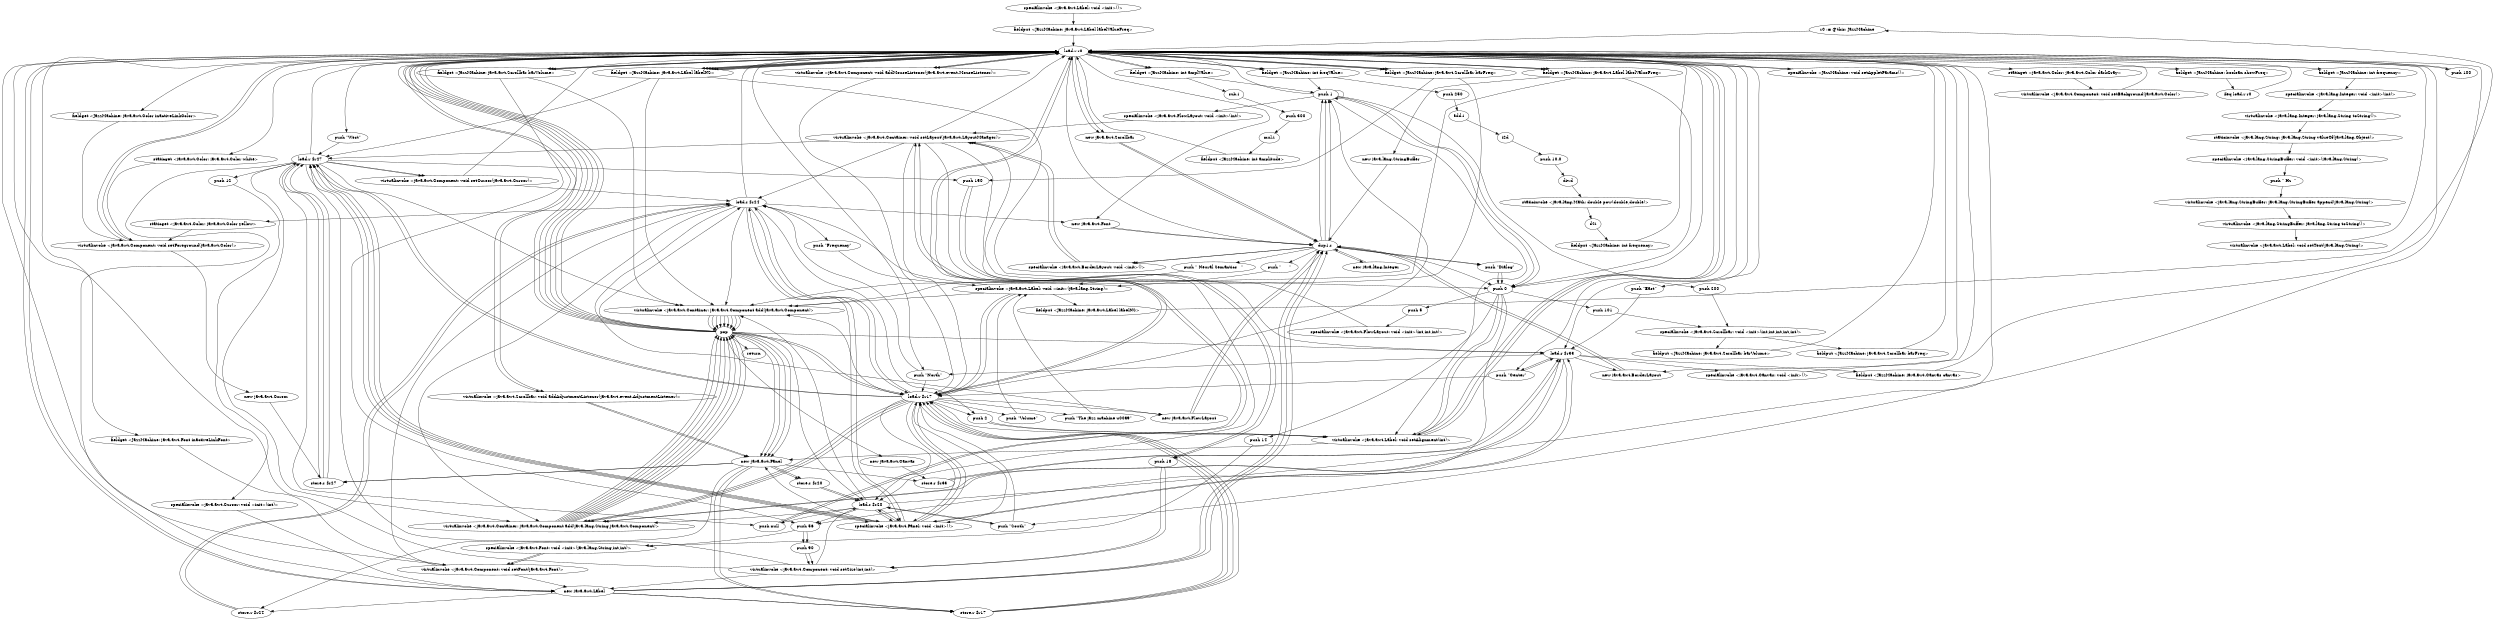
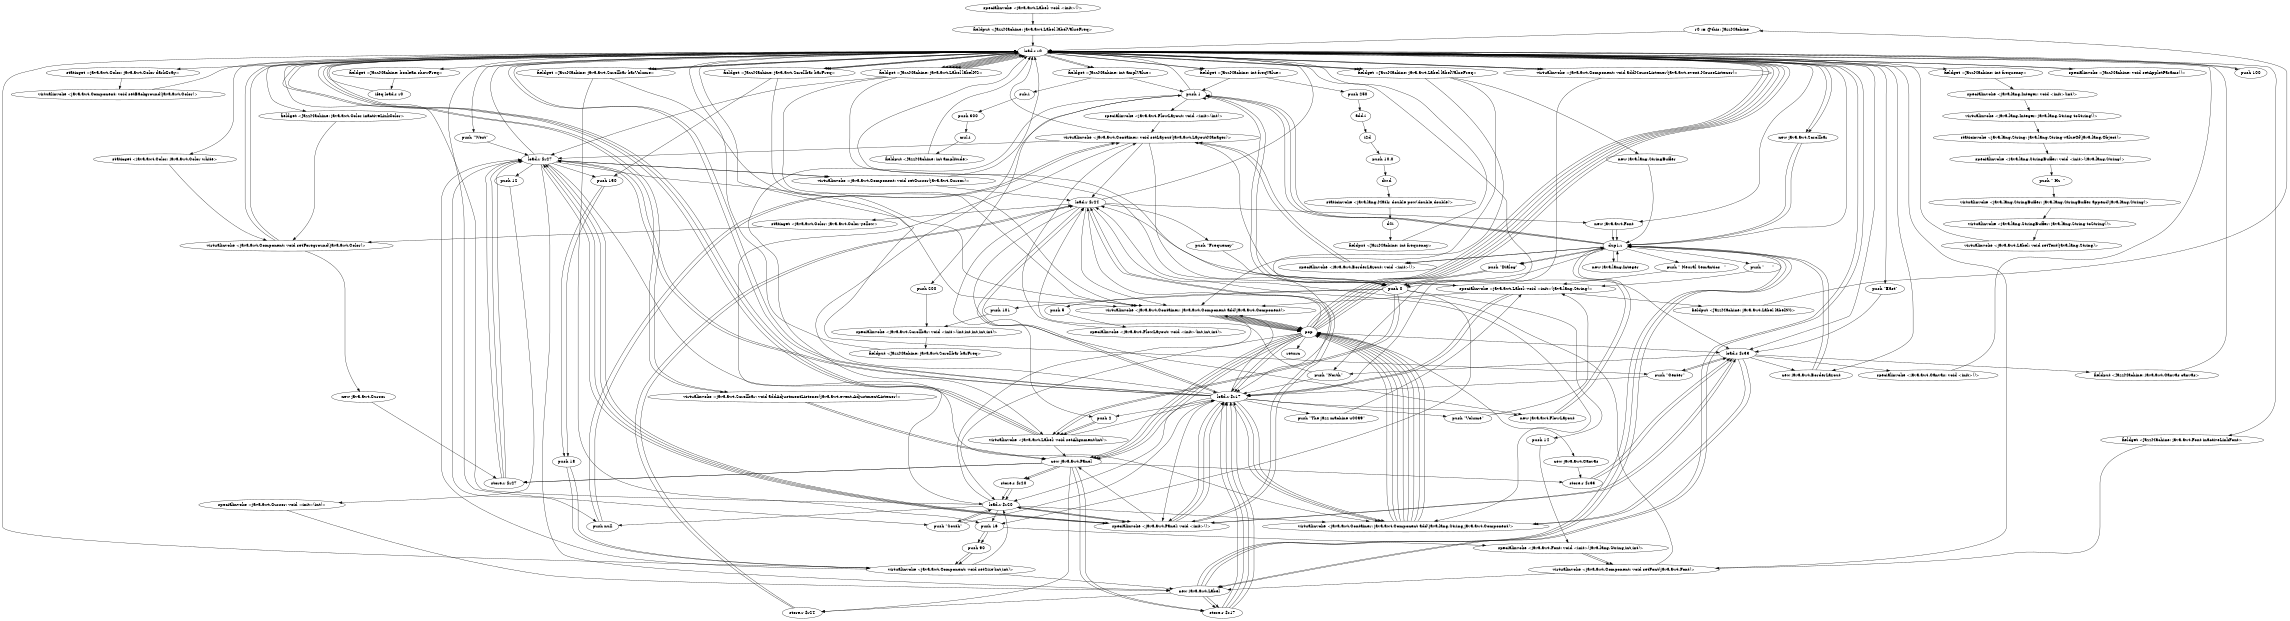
(1712, 354) -> none
(805, 527) -> (989, 527)
